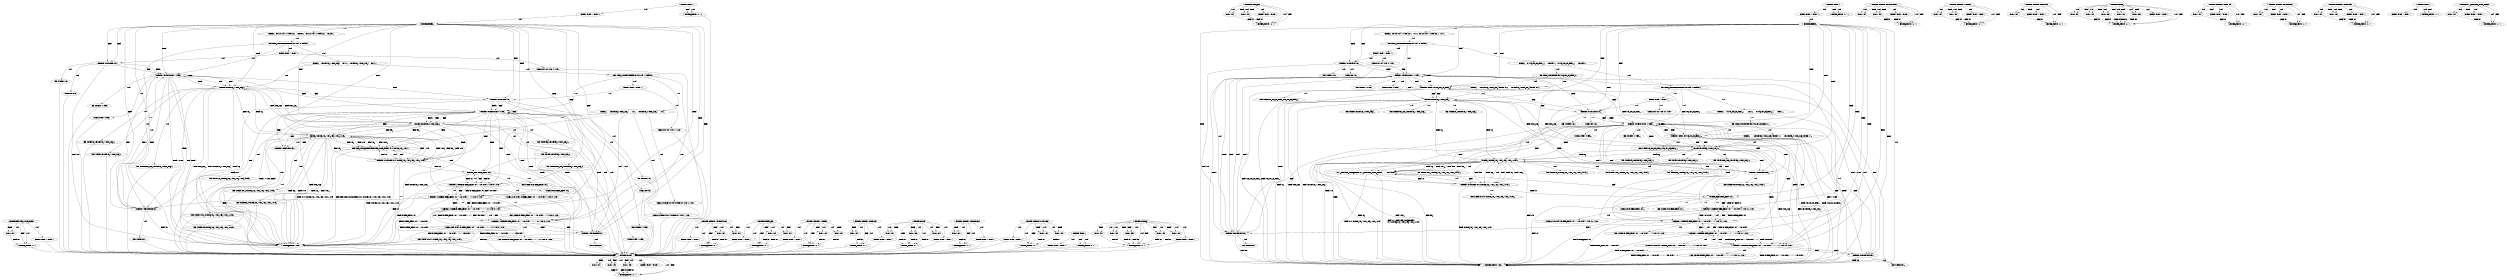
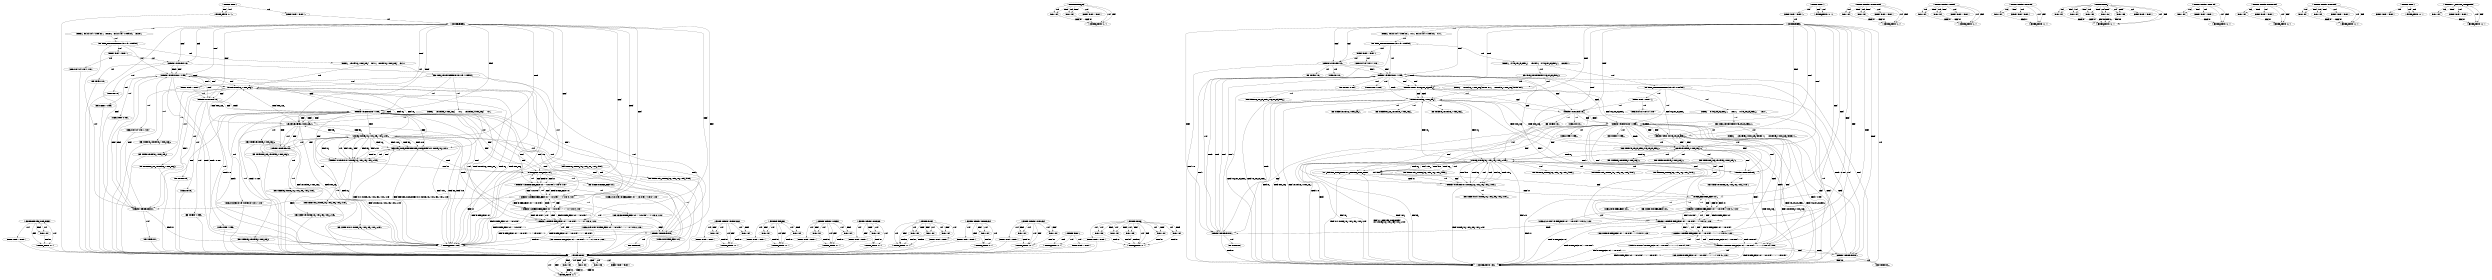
(671, 215) -> none
